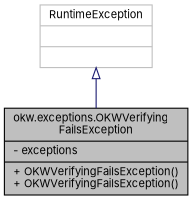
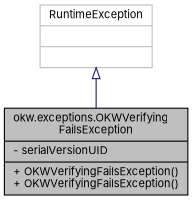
(46, 151) -> (61, 151)
